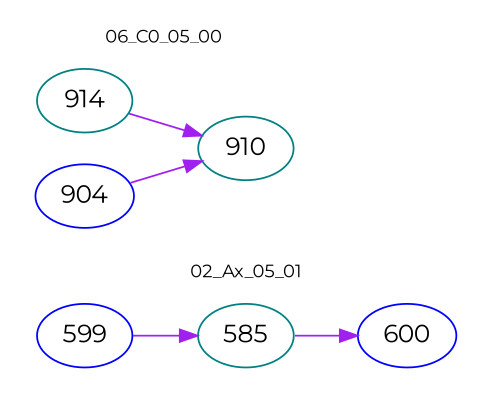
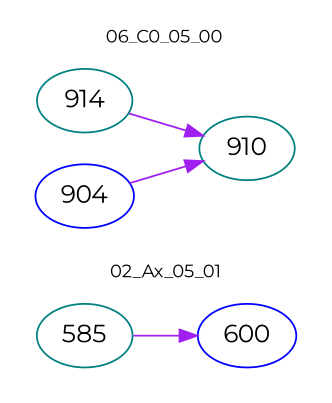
(85, 336) -> none
